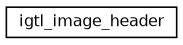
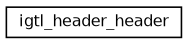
(92, 22) -> (94, 22)
